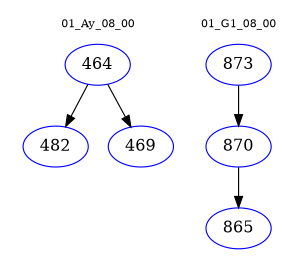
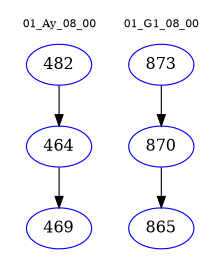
(80, 100) -> (59, 100)
